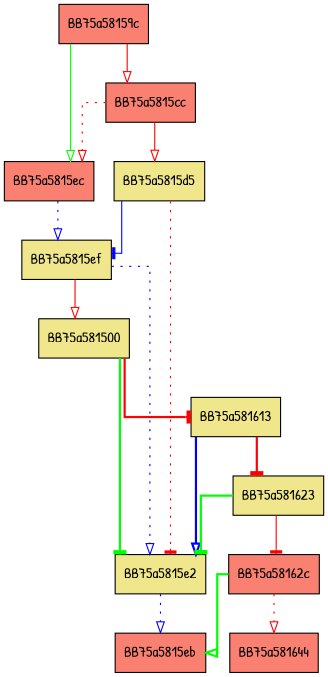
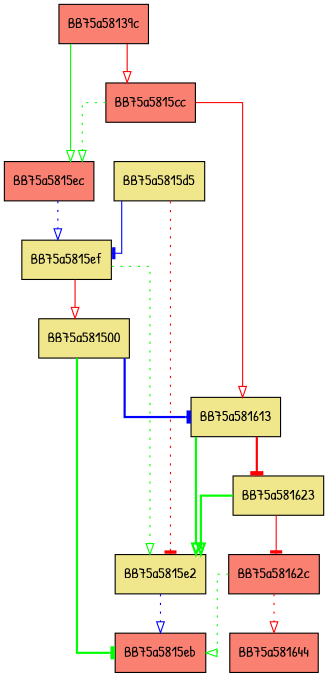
(104, 24) -> (104, 24)
(82, 115) -> (82, 115)
(155, 136) -> (243, 221)
(150, 386) -> (150, 386)
(129, 417) -> (126, 417)
(120, 454) -> (77, 522)
(196, 490) -> (196, 490)
(203, 496) -> (203, 496)
(217, 608) -> (217, 608)
